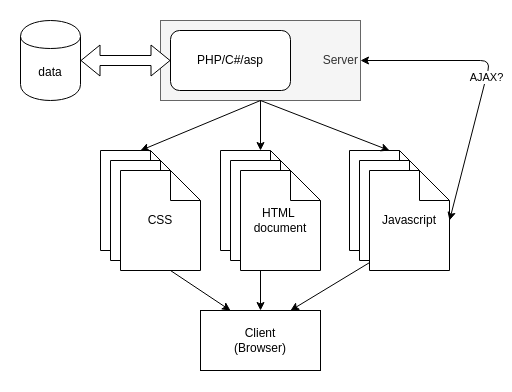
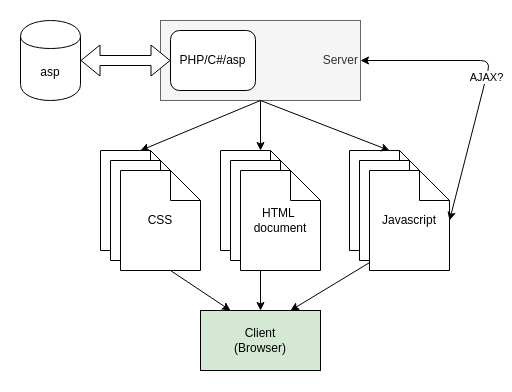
(231, 61) -> (213, 61)
(51, 73) -> (51, 73)
(261, 341) -> (261, 341)
